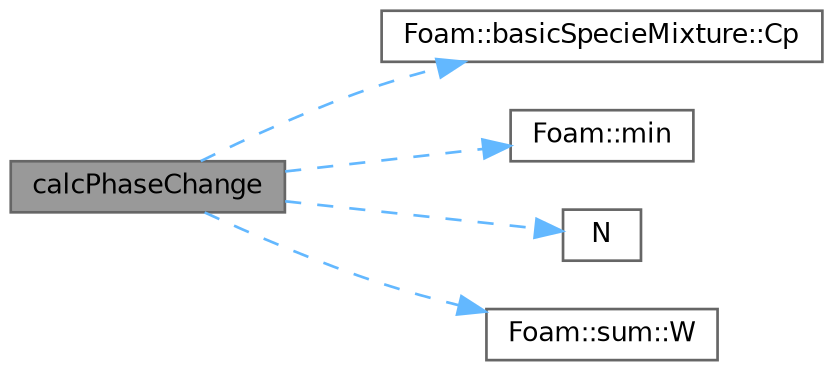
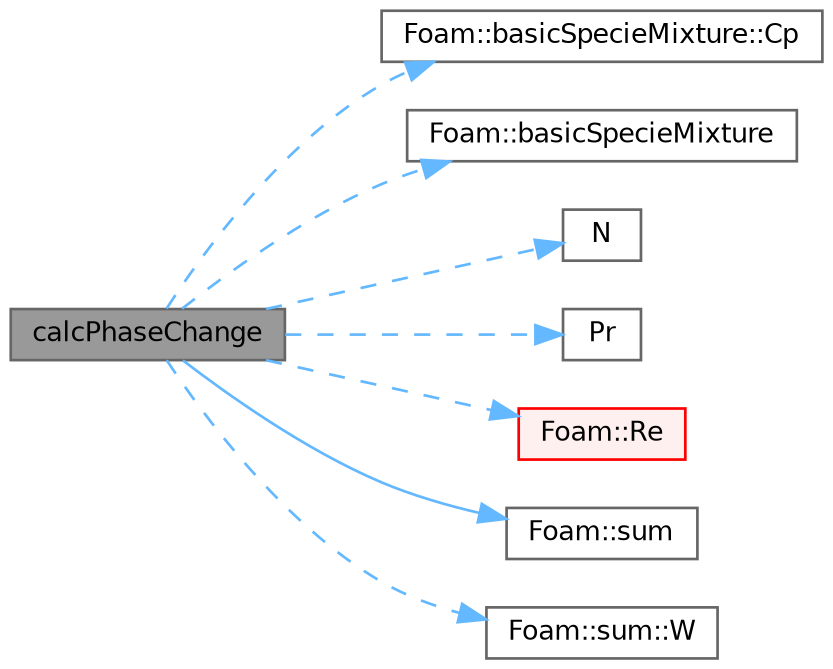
(602, 136) -> (602, 136)
none -> (602, 335)
none -> (602, 434)
none -> (602, 533)
